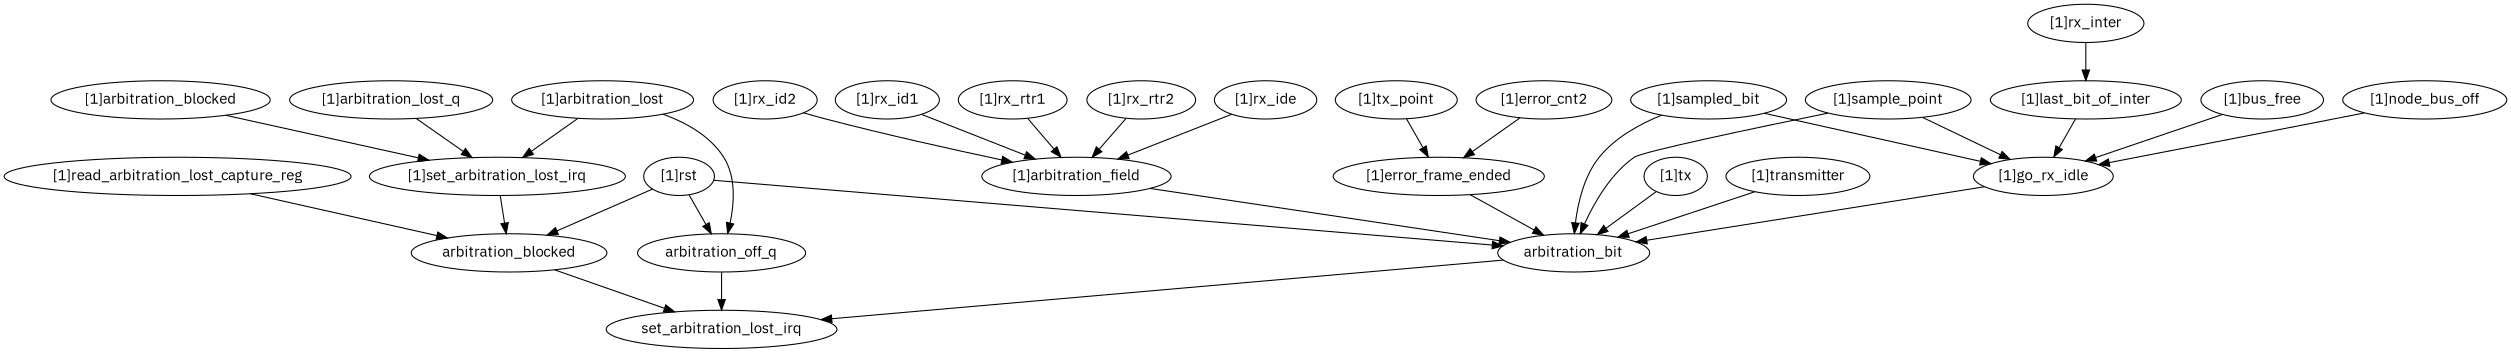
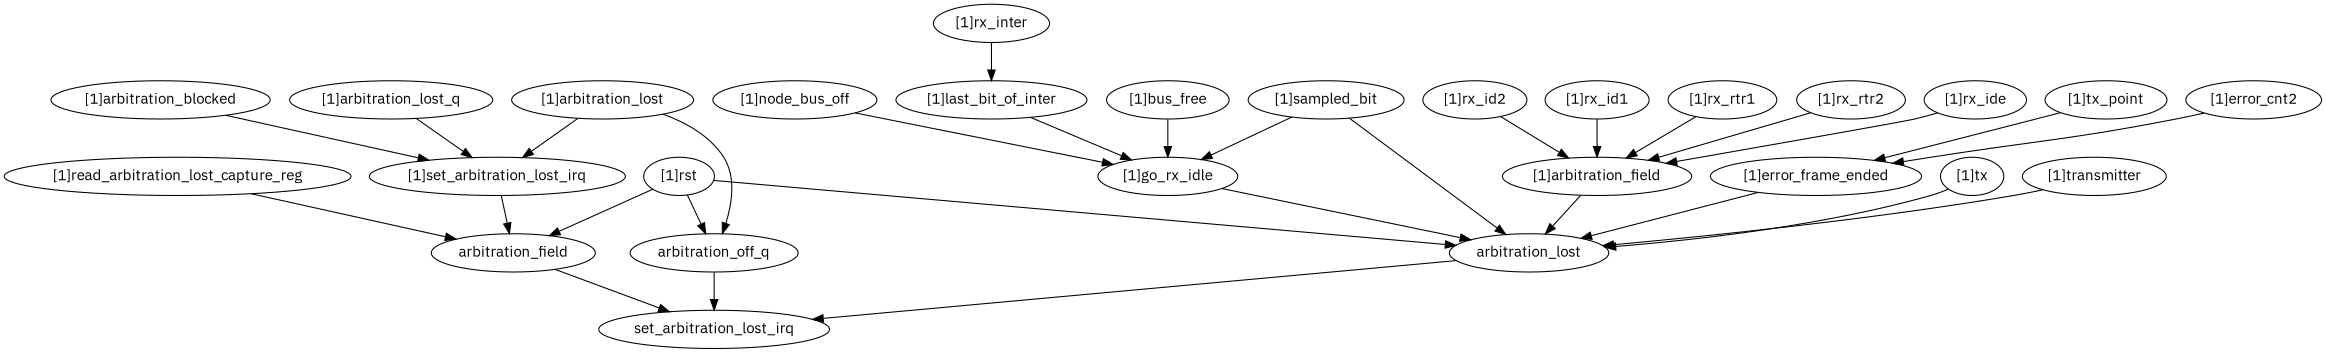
(1888, 100) -> none
(509, 253) -> (513, 253)
(1574, 253) -> (1529, 253)
